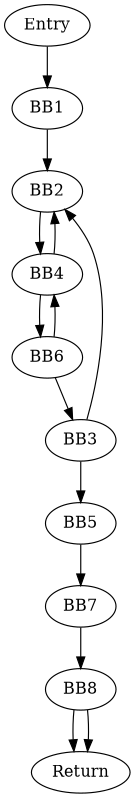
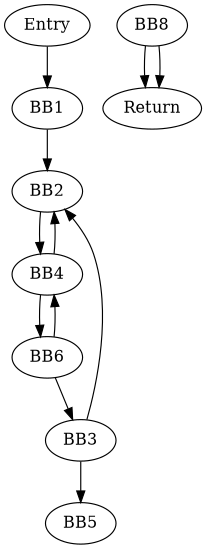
(81, 606) -> none
